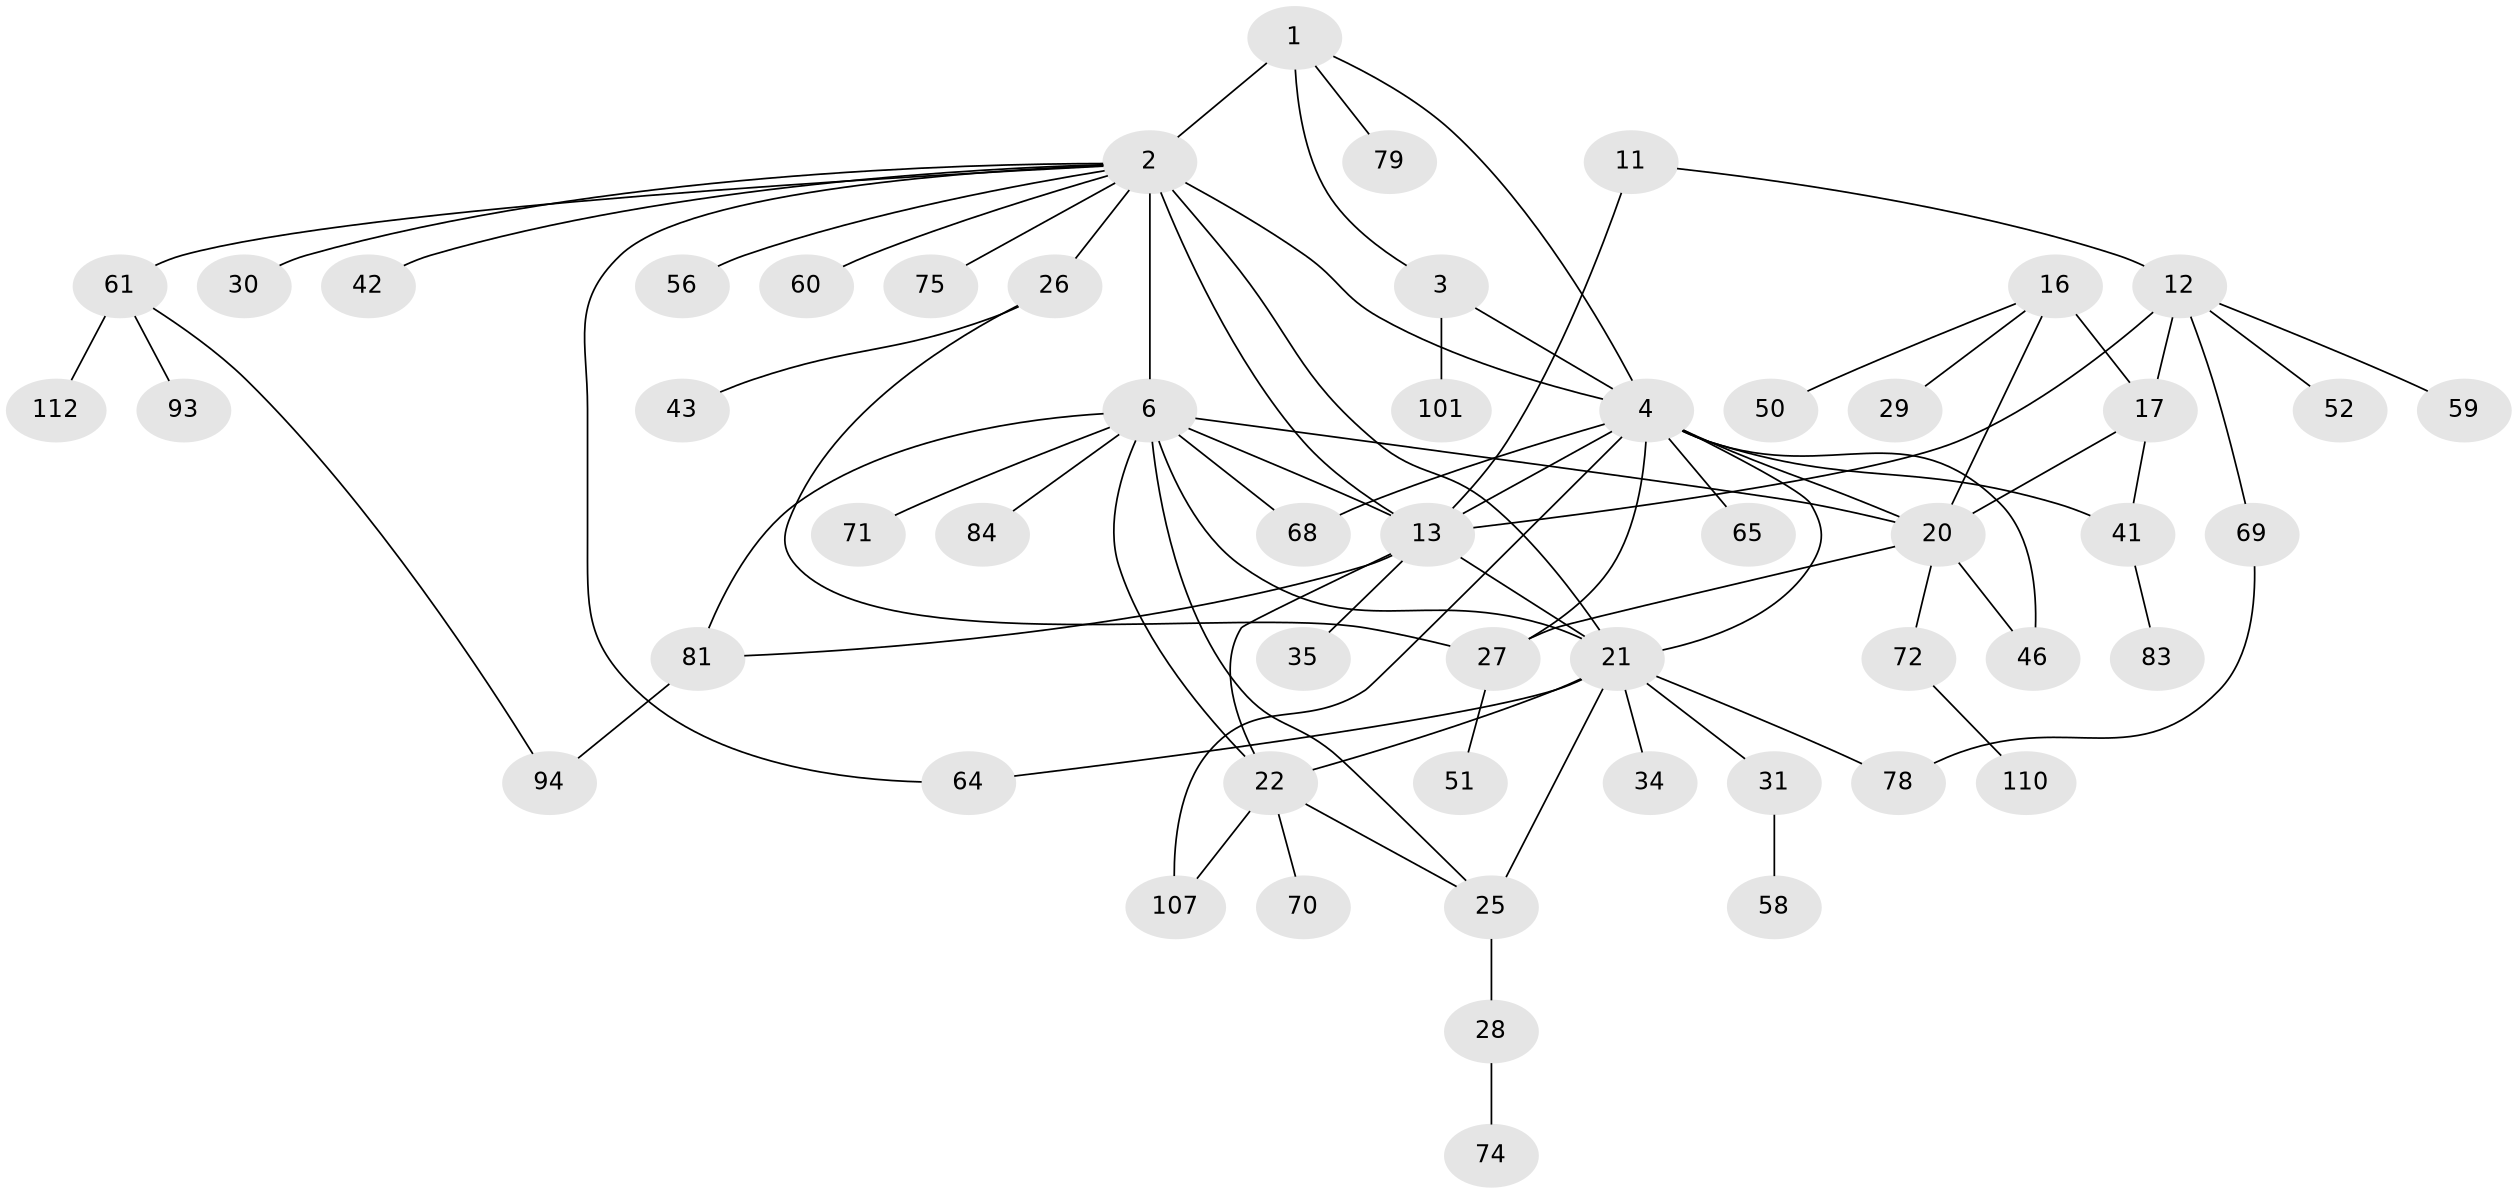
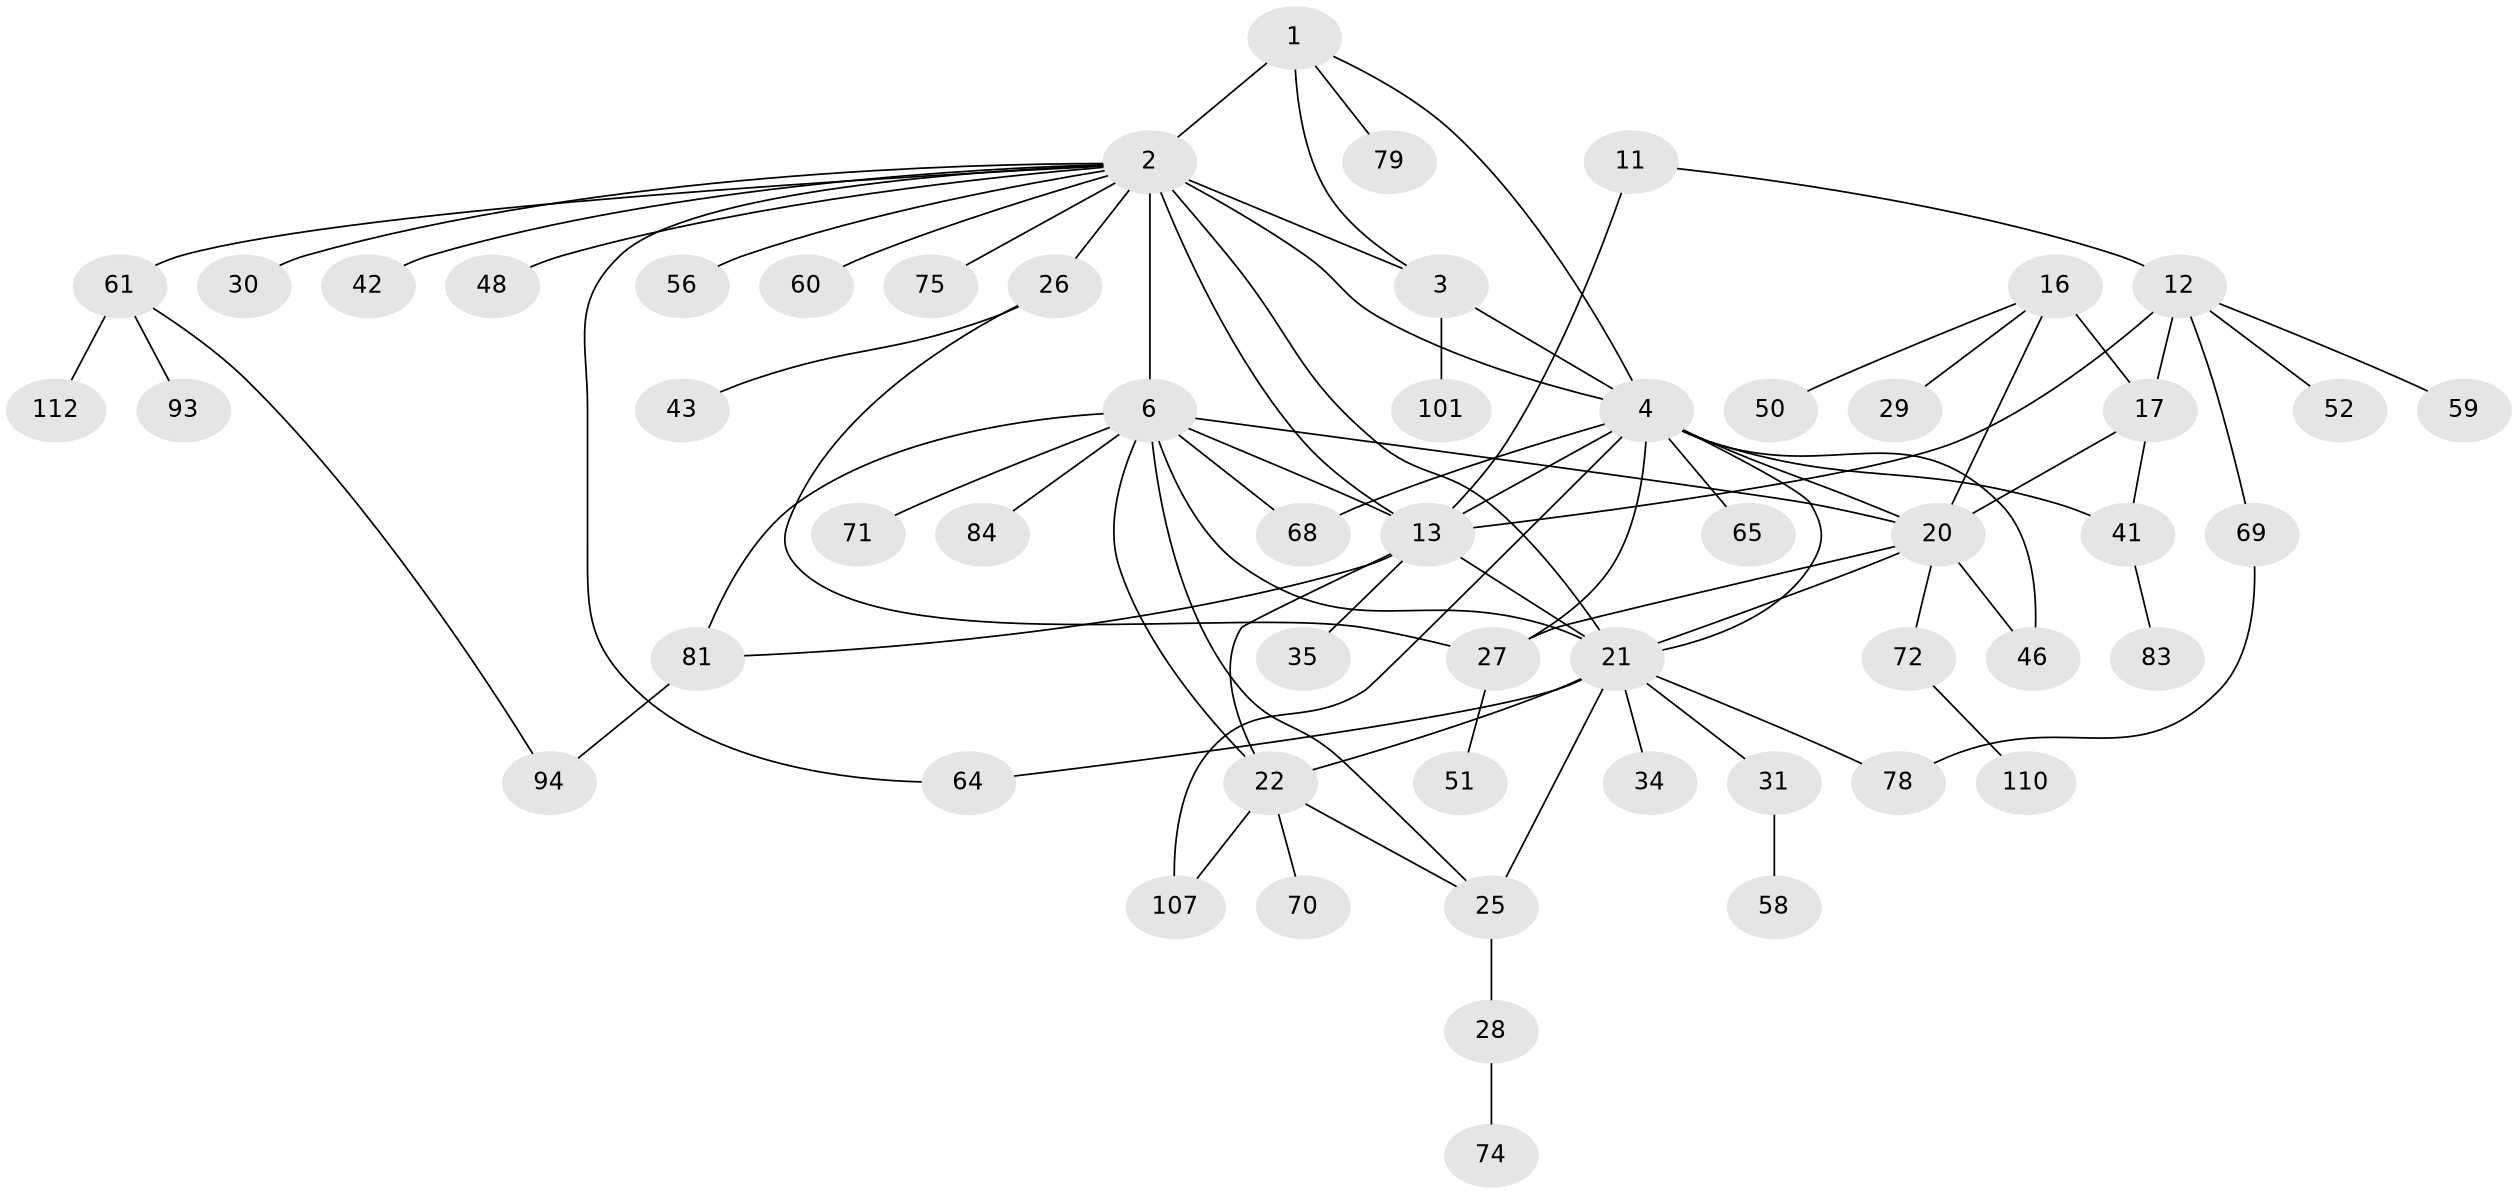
none -> (1296, 224)
none -> (493, 286)
none -> (1809, 588)
